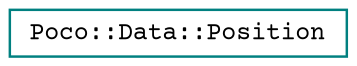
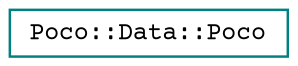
(178, 33) -> (149, 33)
